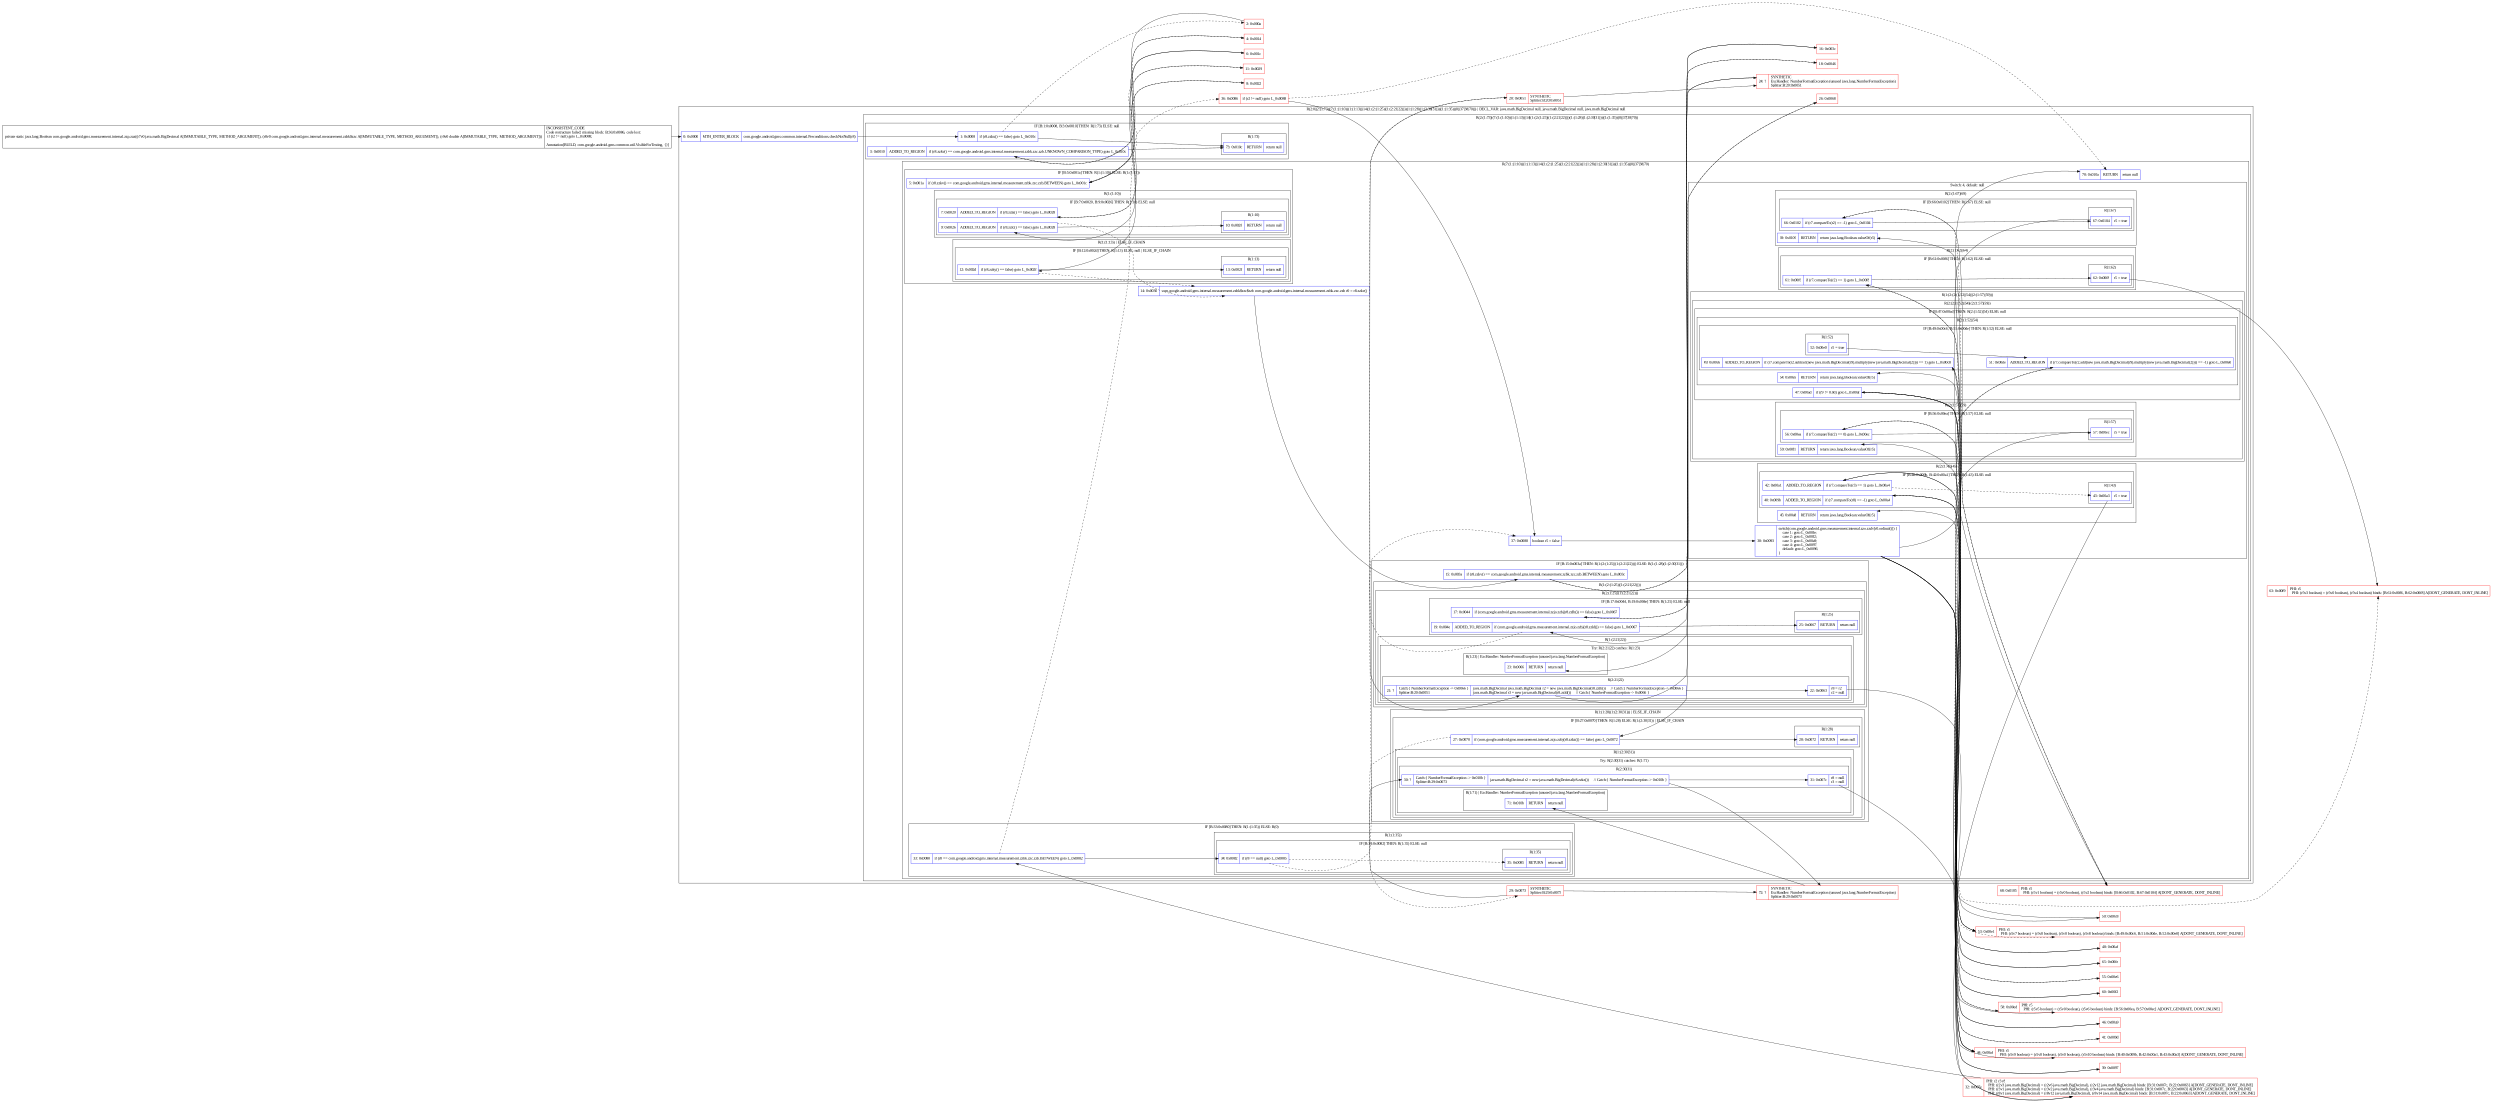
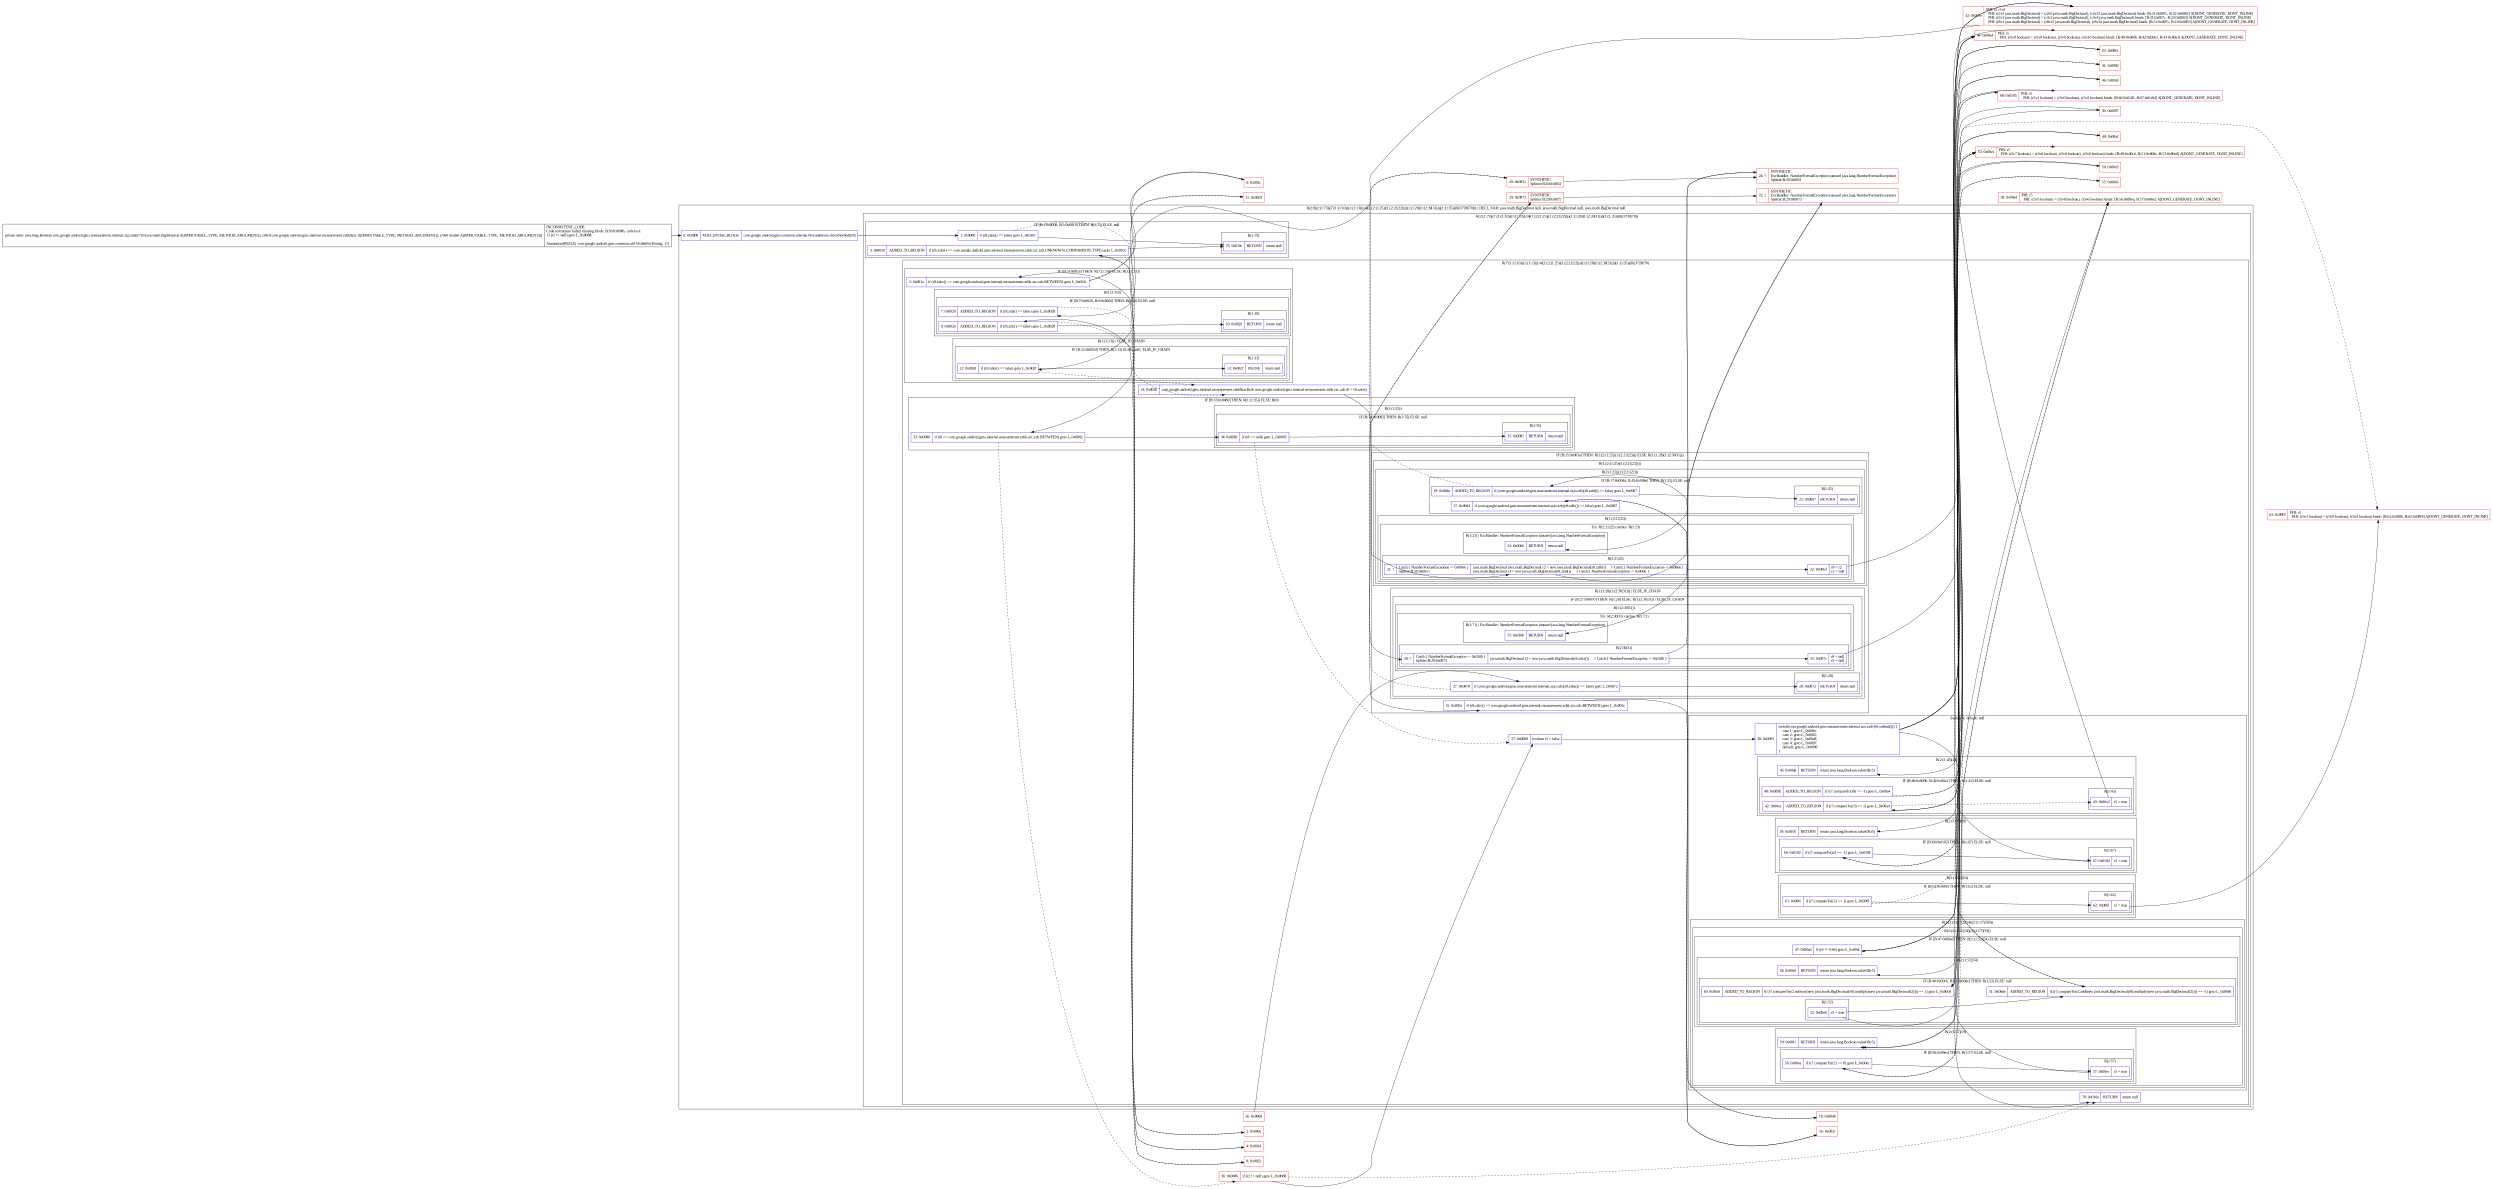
(1254, 270) -> (1254, 368)
(1688, 375) -> none
(1959, 626) -> (1958, 635)
(1957, 823) -> (1958, 554)
(1396, 861) -> (1396, 437)
(2110, 992) -> none
